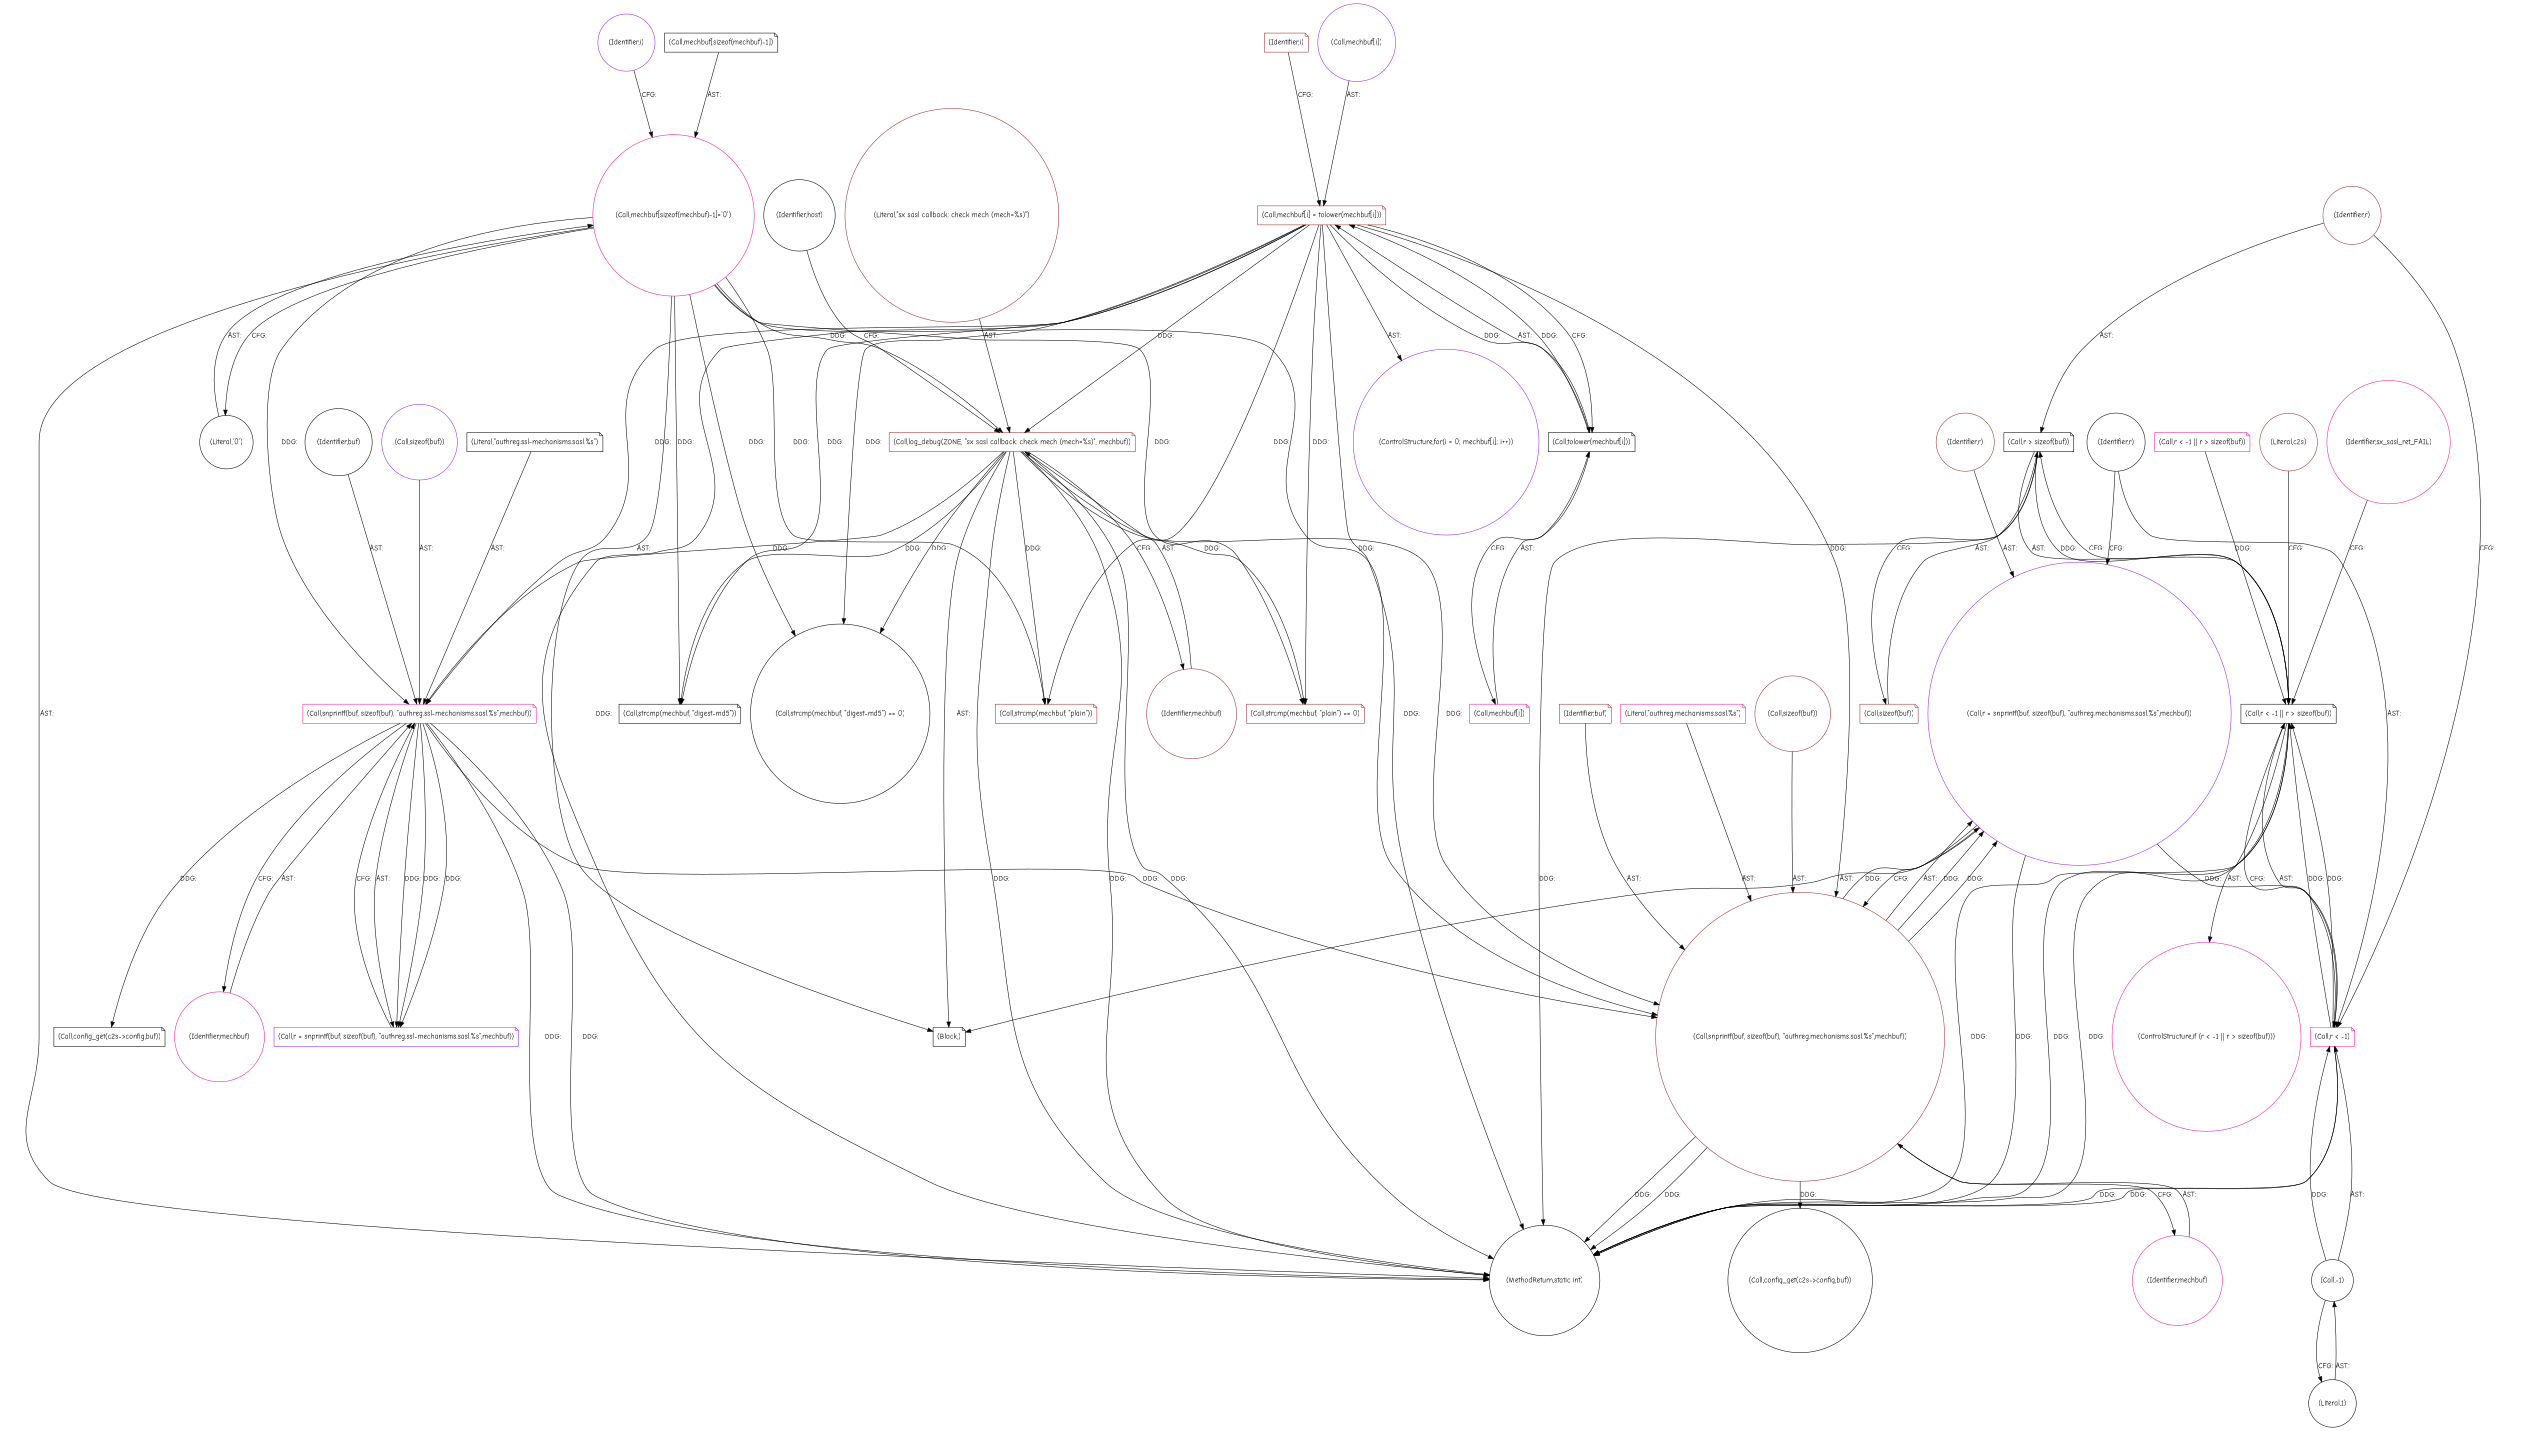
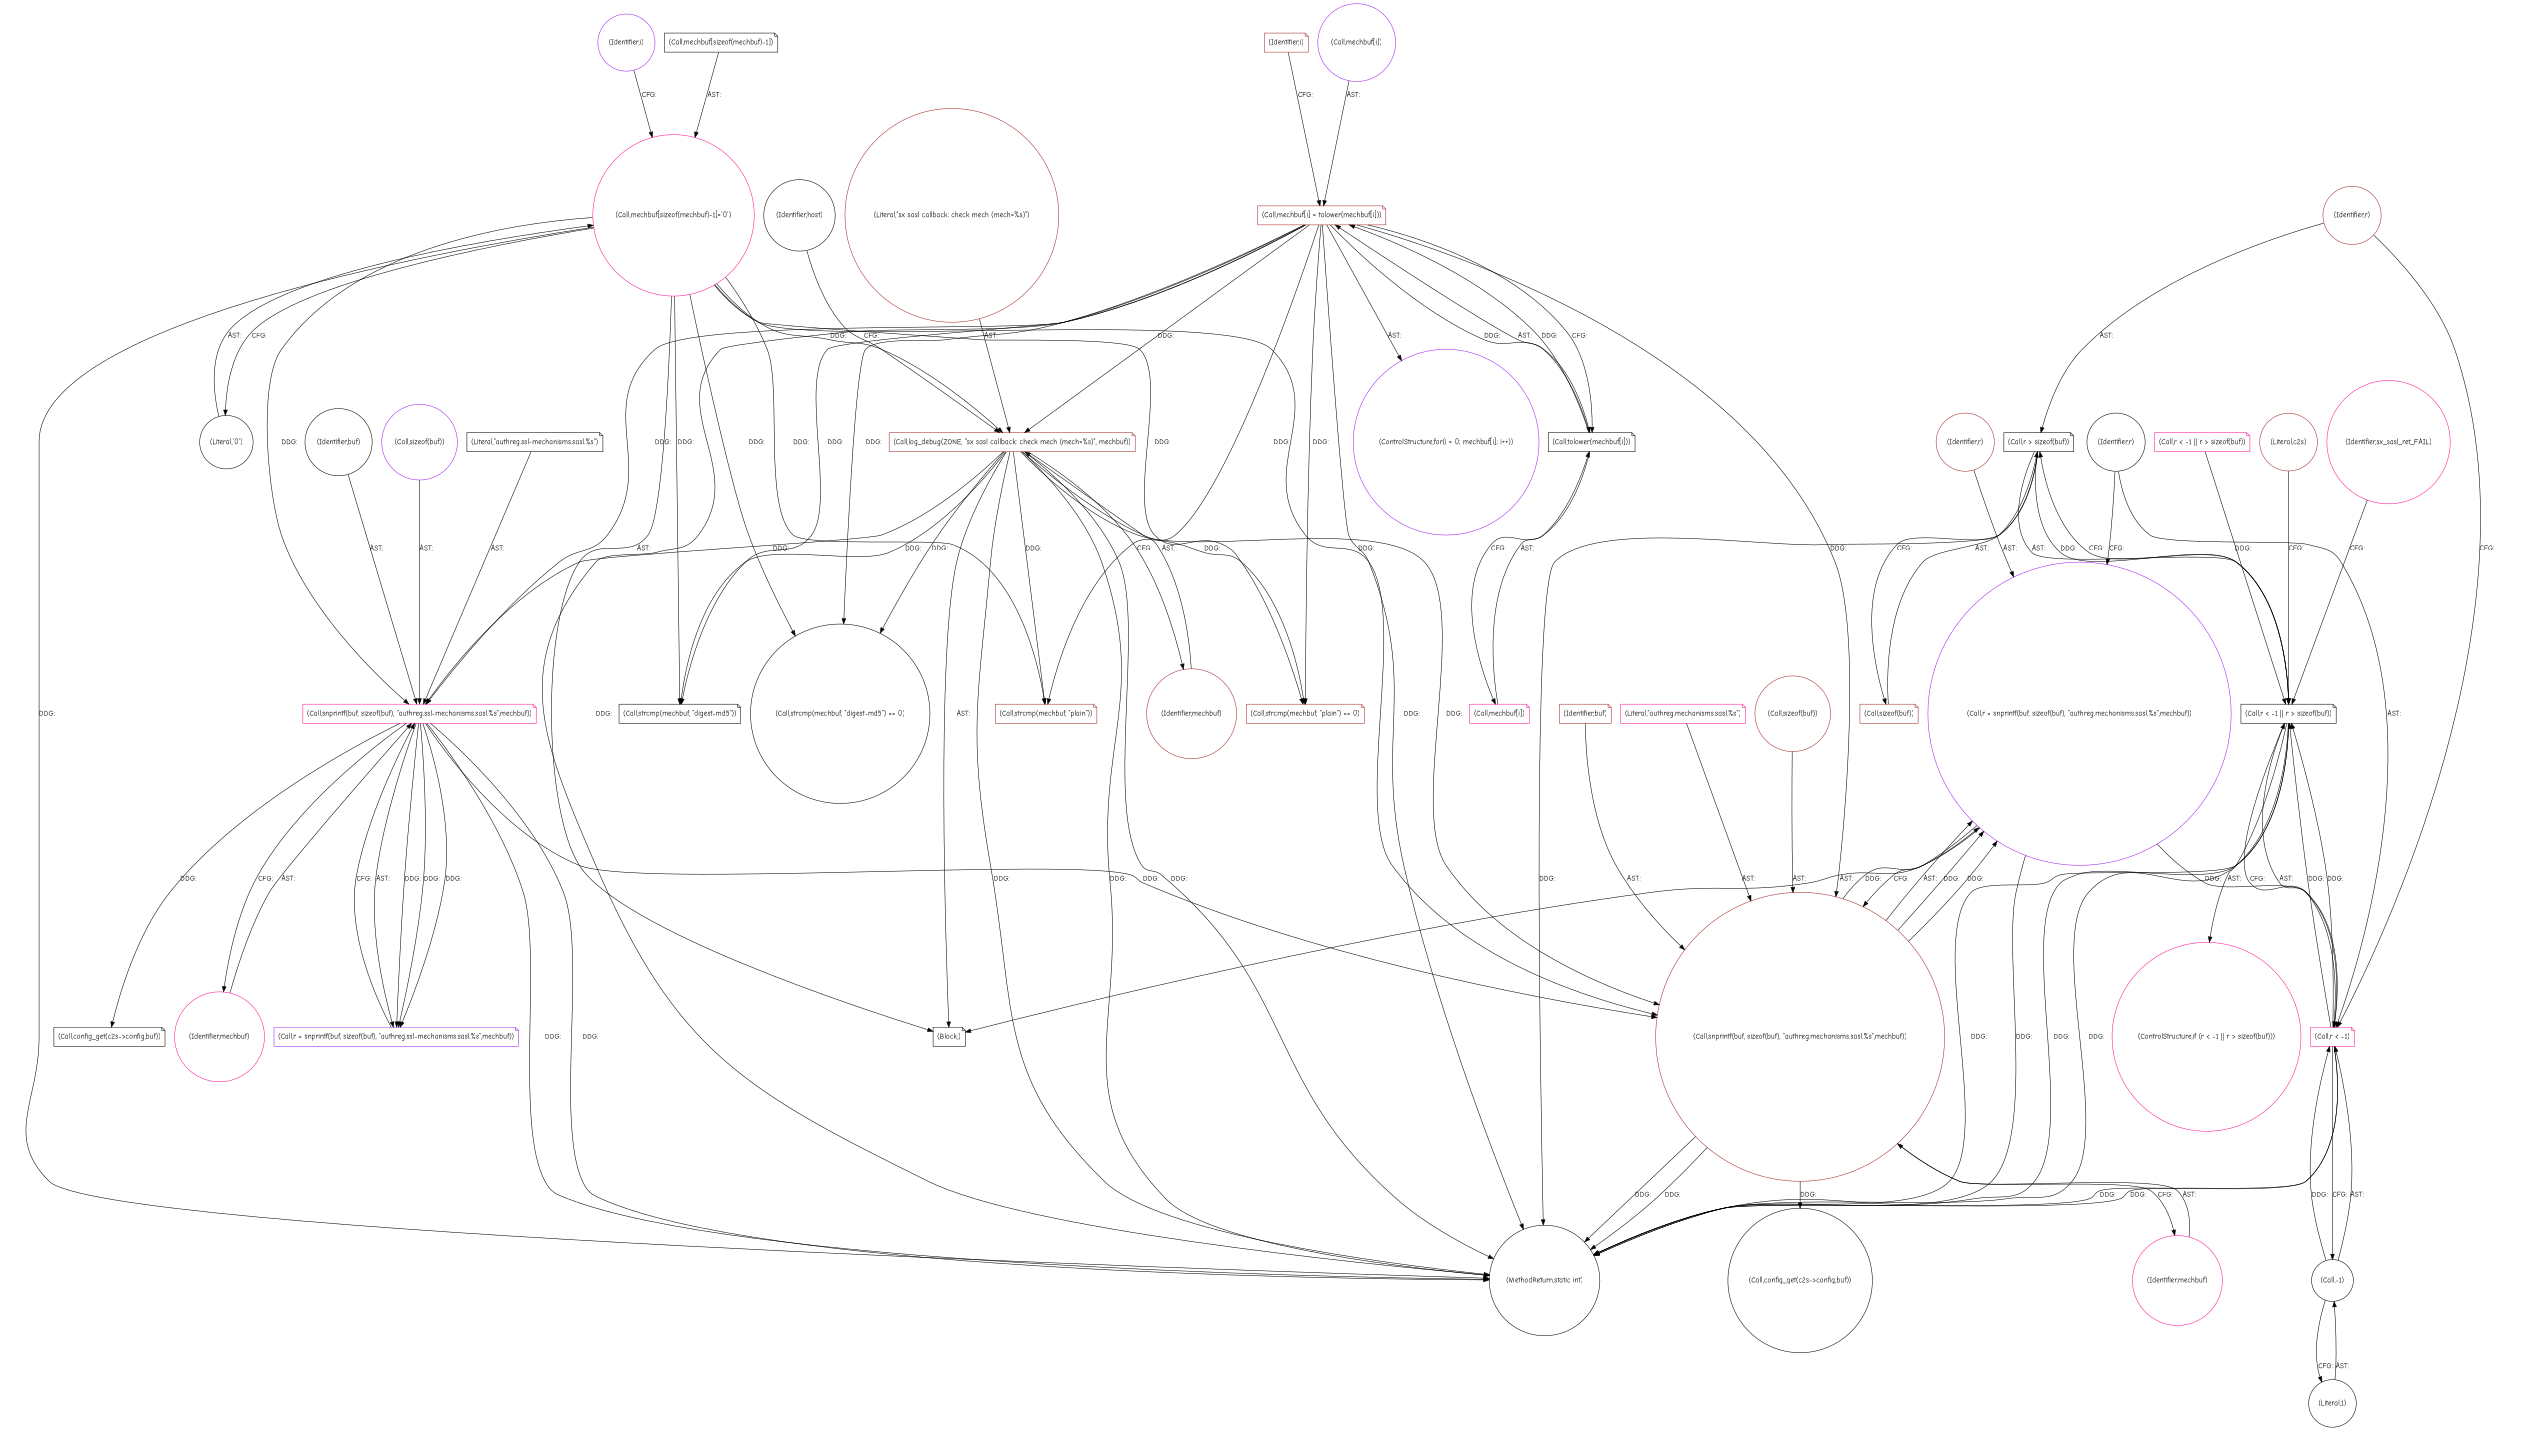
(48, 714) -> (48, 714)
none -> (2332, 1150)
